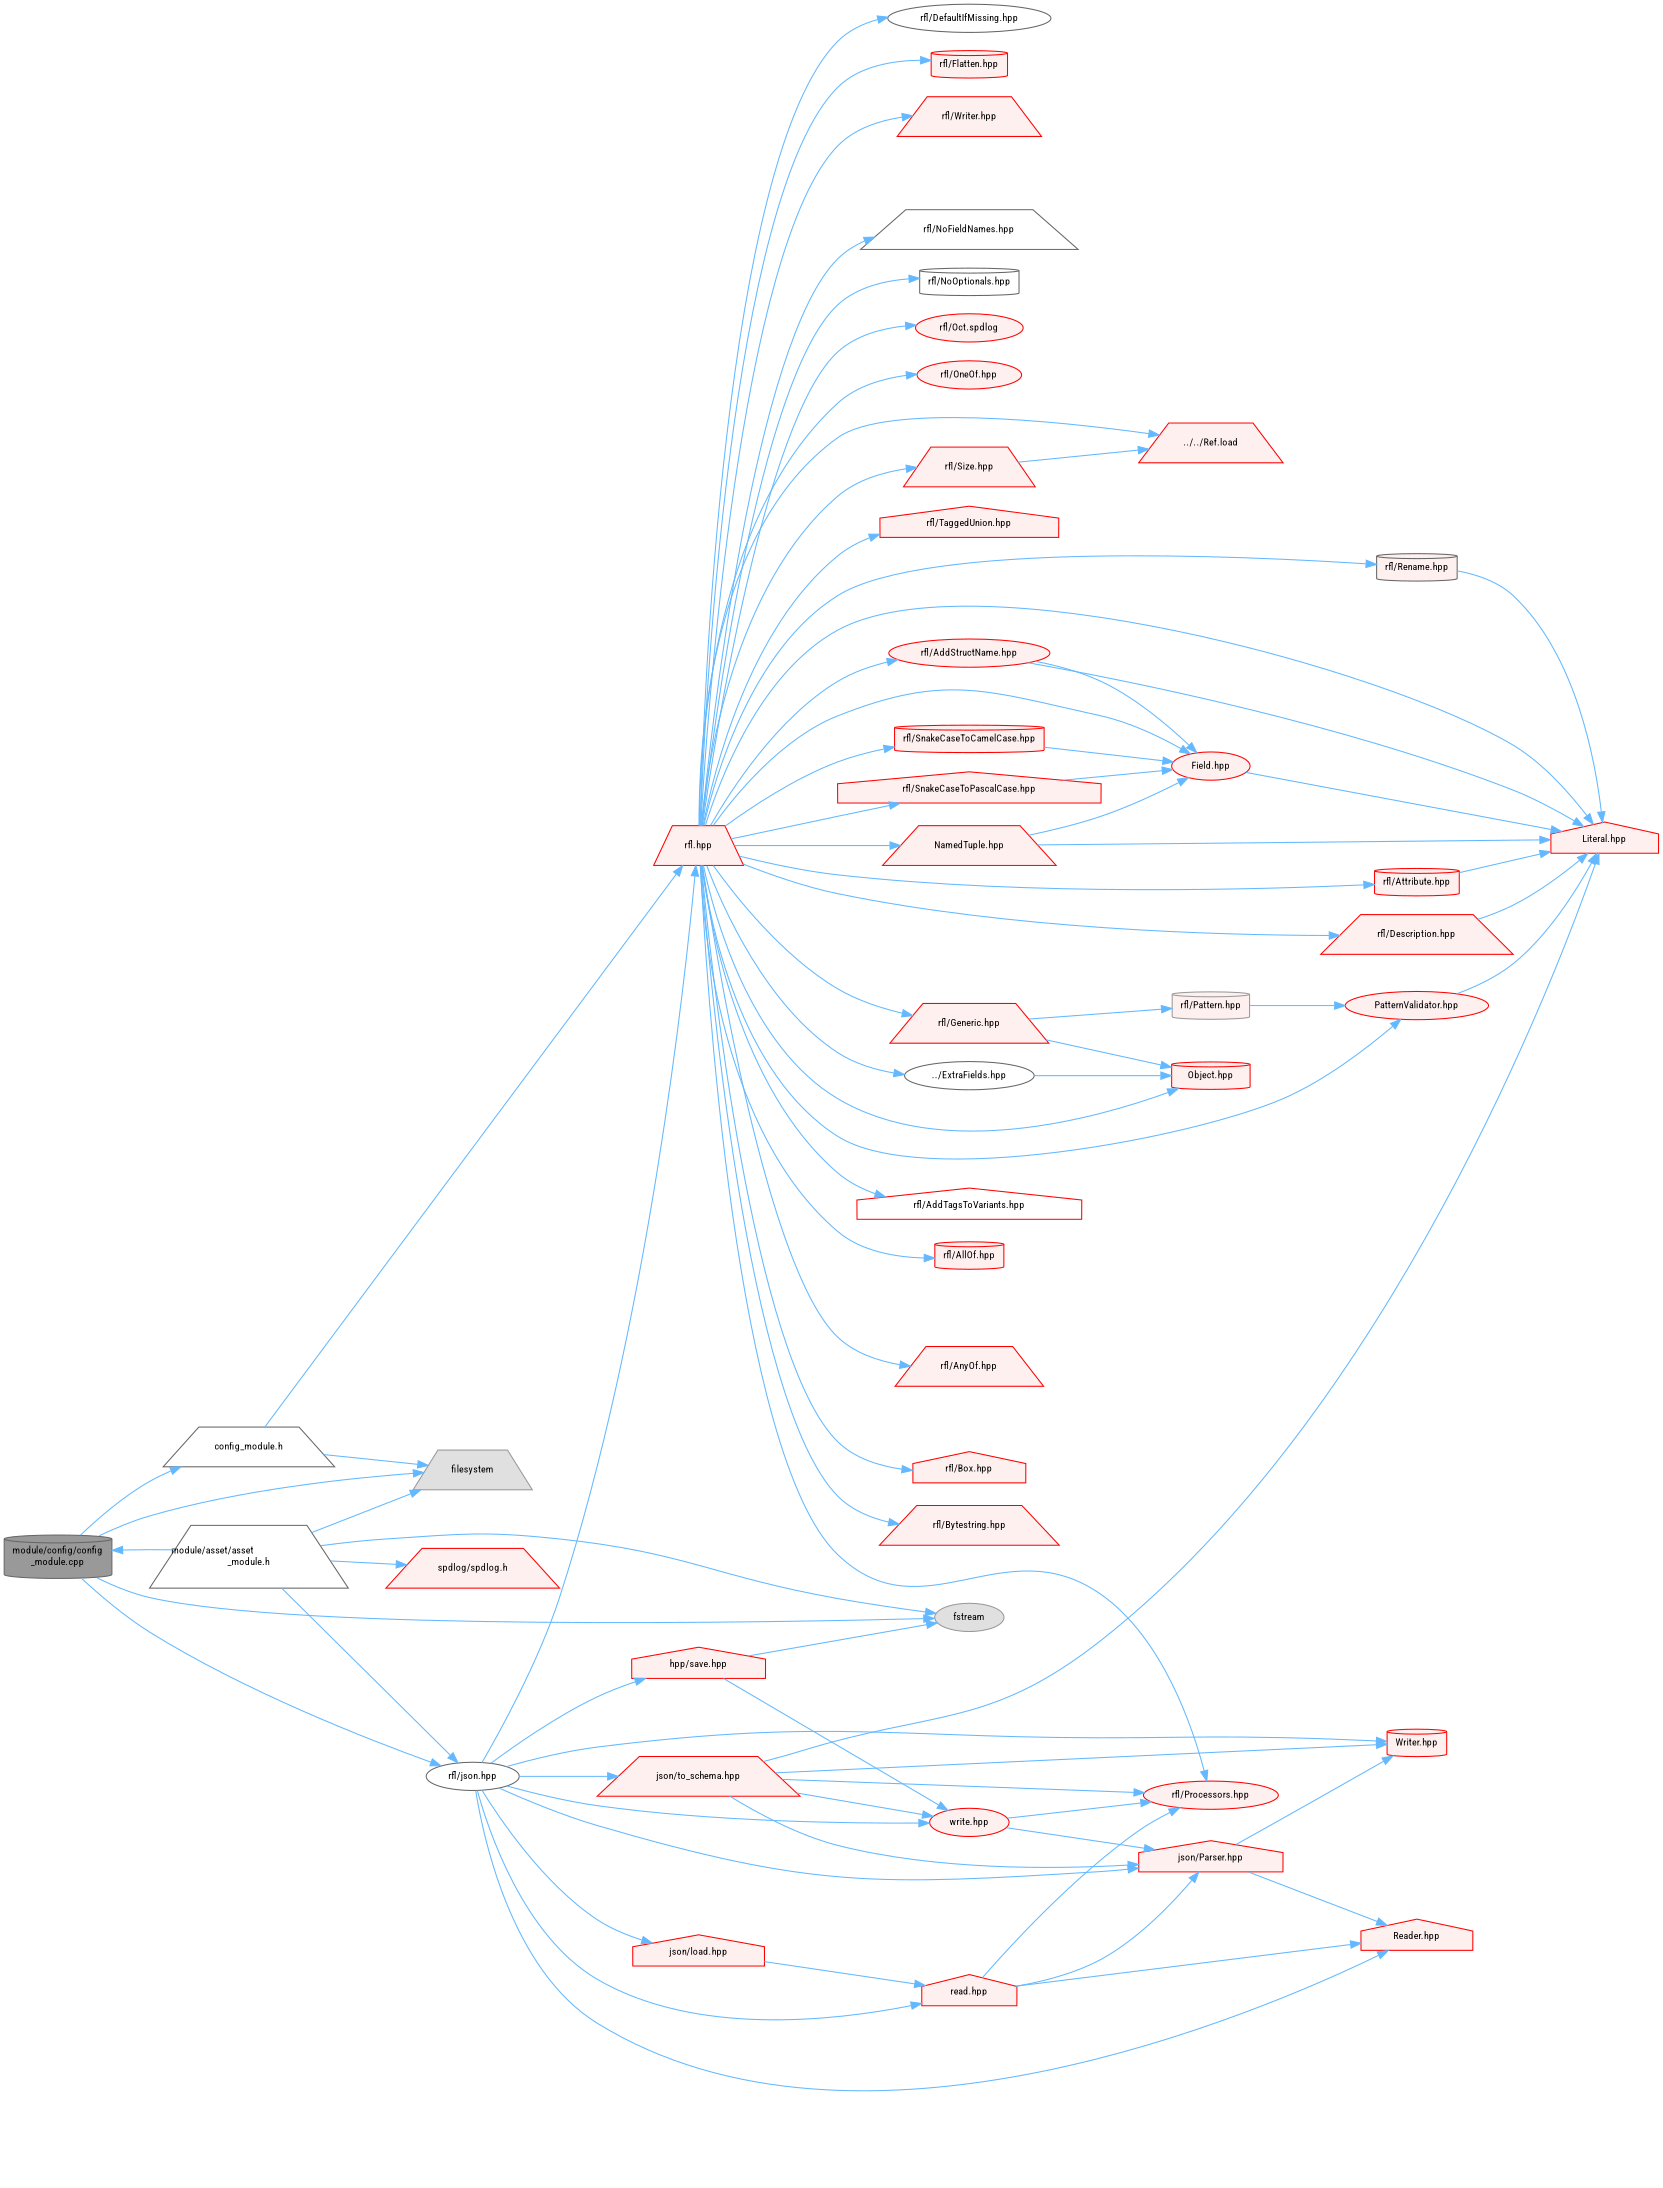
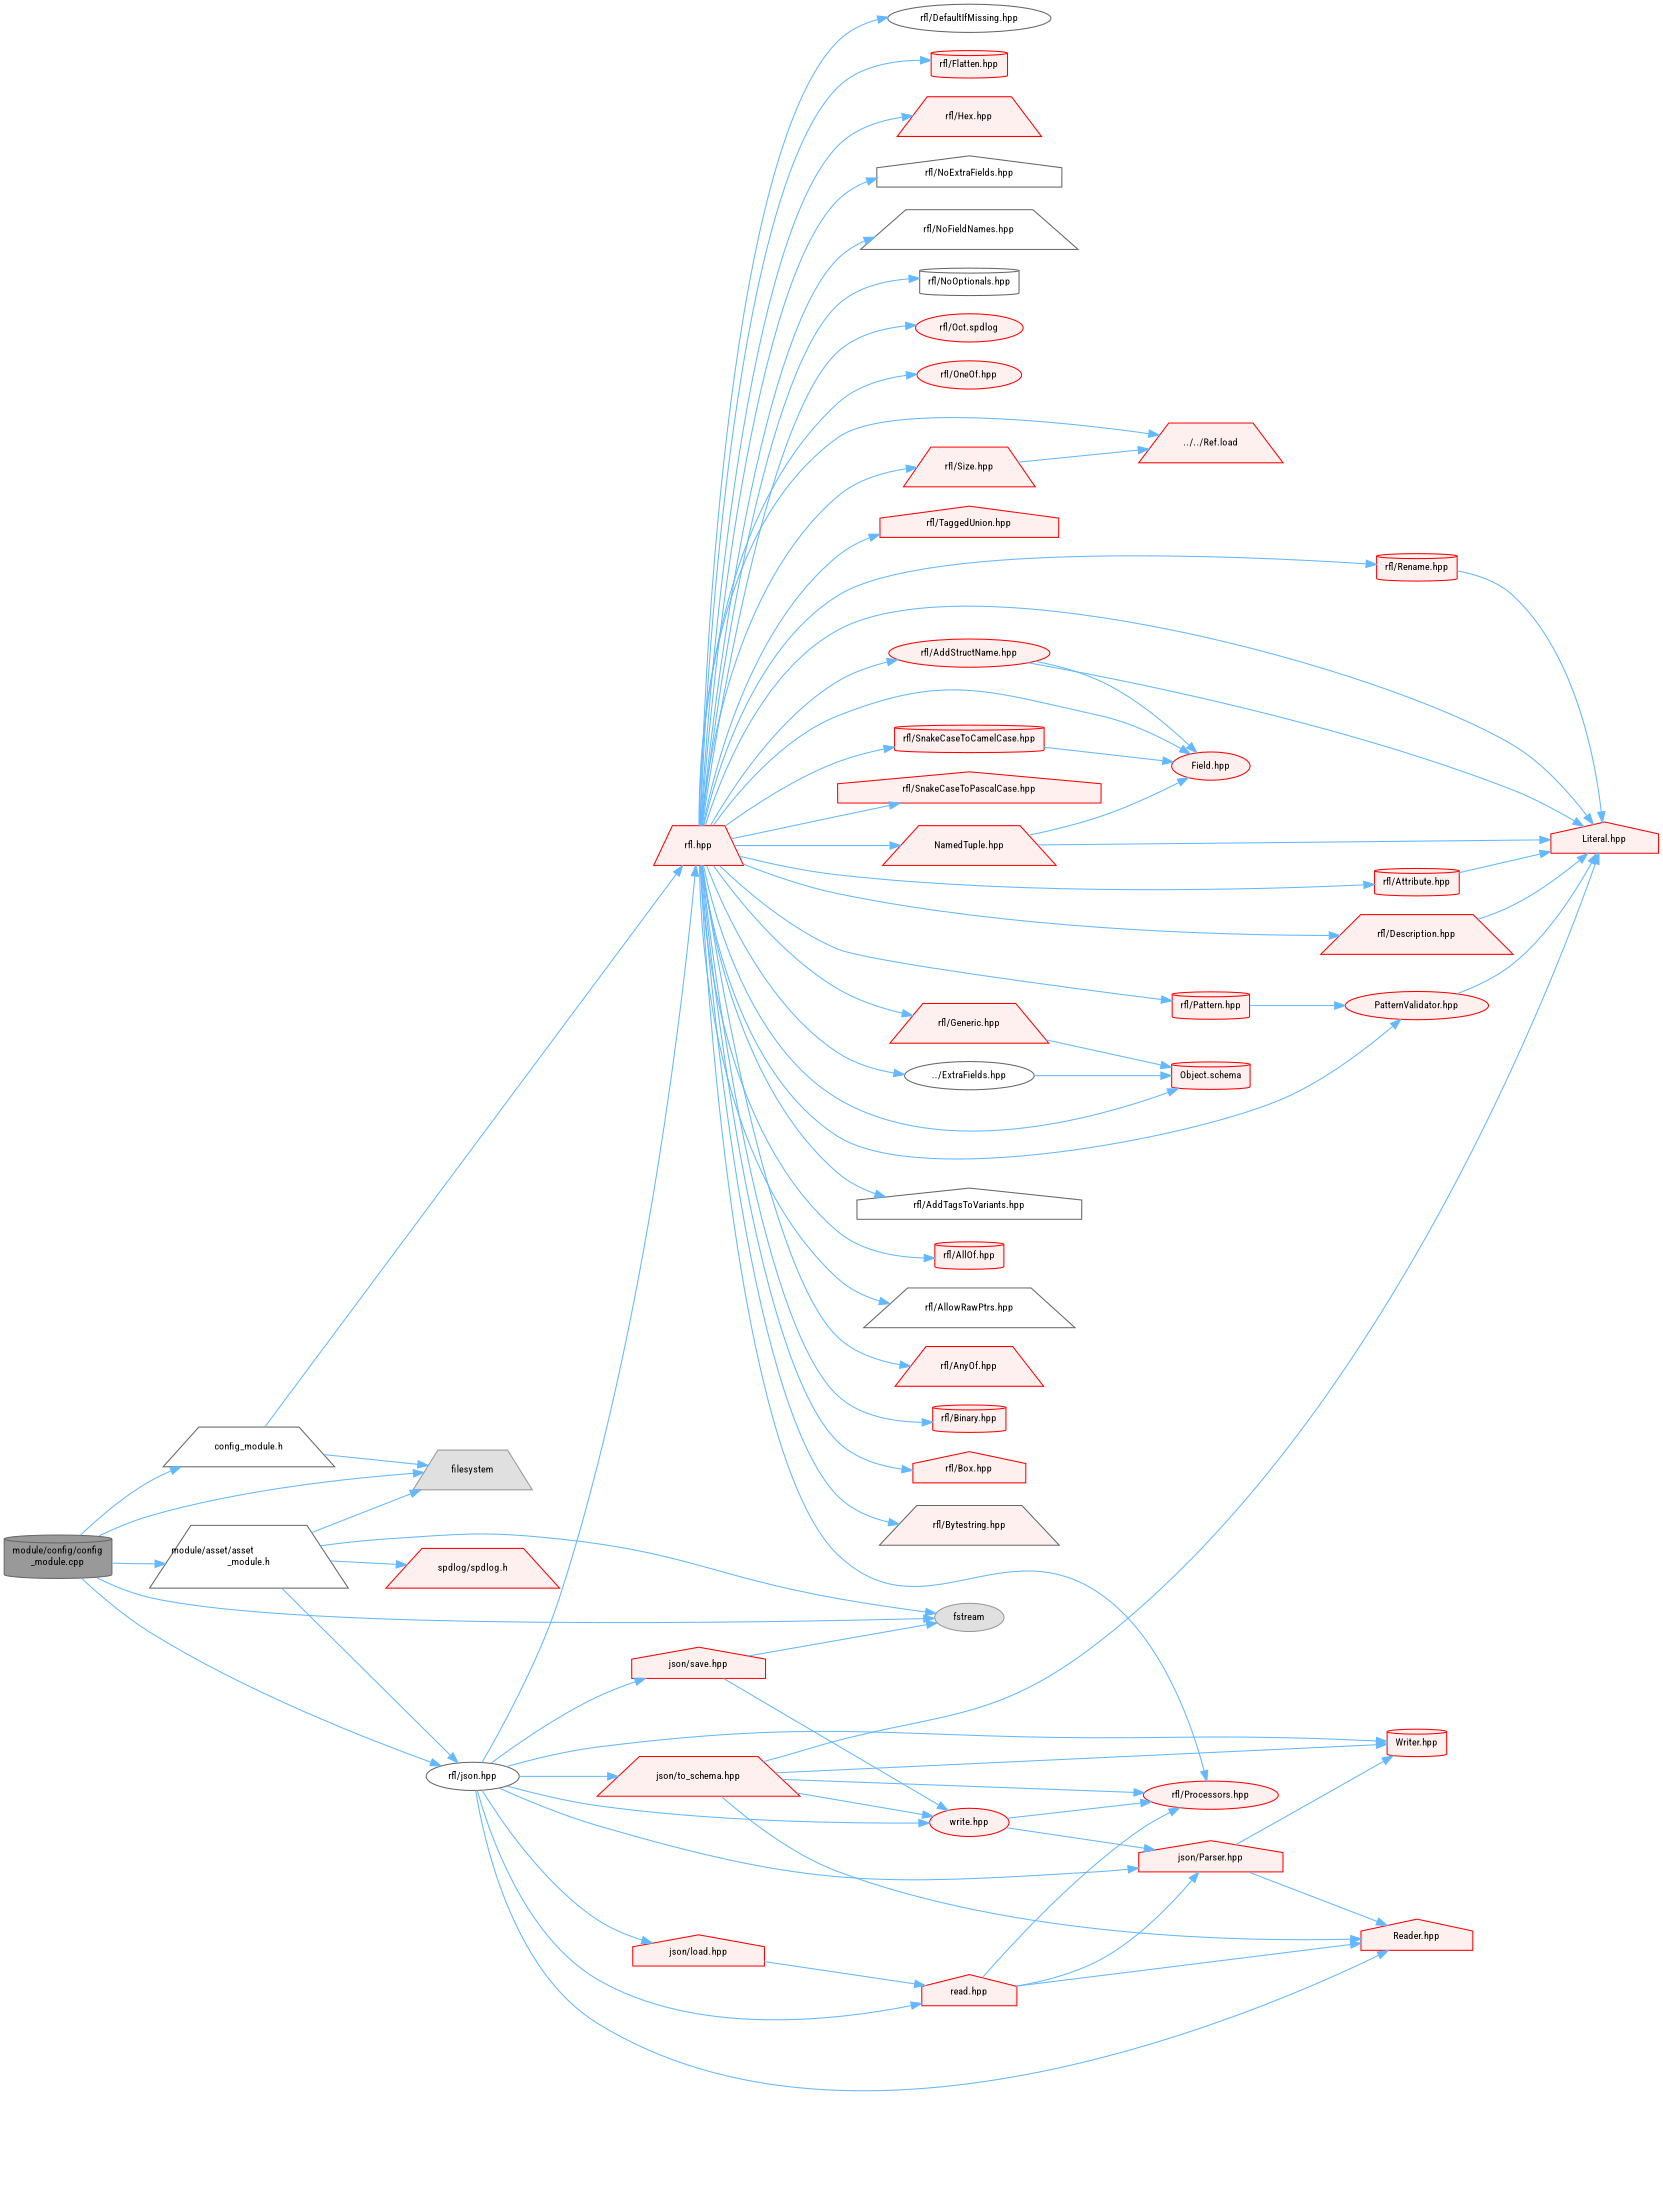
(969, 117) -> (969, 117)
none -> (969, 173)
(1417, 567) -> (1417, 567)
(1113, 775) -> none
(1398, 801) -> none
(1211, 1006) -> (1211, 1006)
(1095, 1014) -> (927, 967)
(1211, 1076) -> (1211, 1076)
(969, 1205) -> (969, 1205)
none -> (969, 1308)
none -> (969, 1419)
(969, 1525) -> (969, 1525)
(149, 1550) -> (134, 1564)
(699, 1664) -> (699, 1664)
(923, 1860) -> (1022, 1918)
